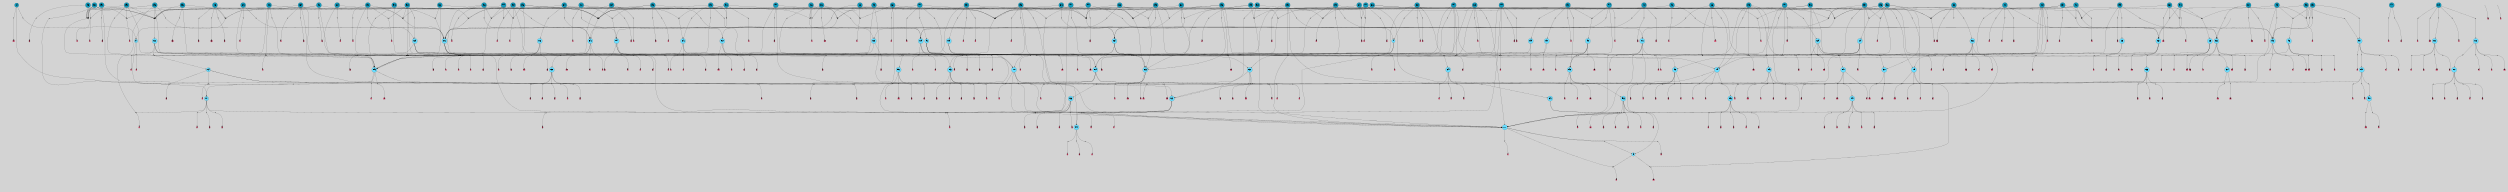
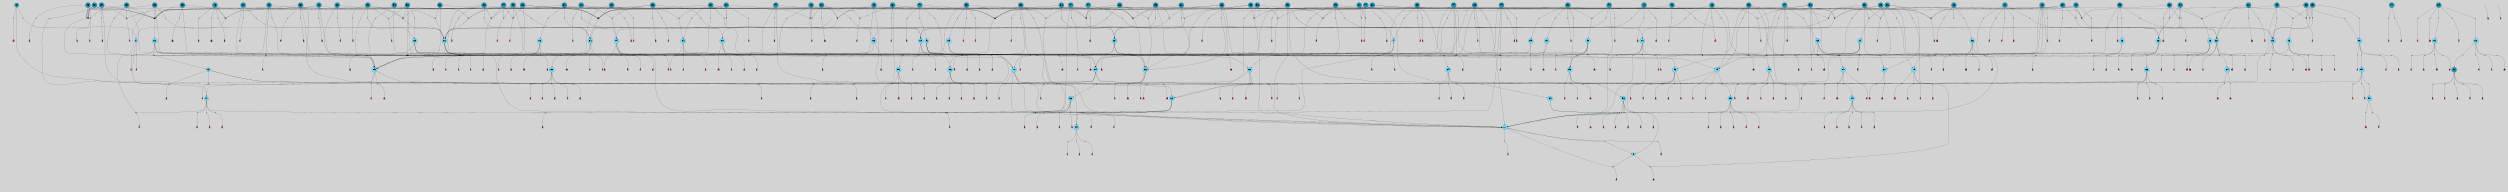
(860, 5) -> none
(2454, 70) -> (2454, 70)
